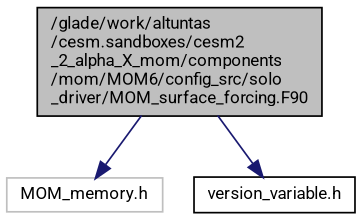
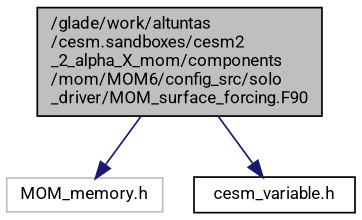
(274, 195) -> (274, 195)
